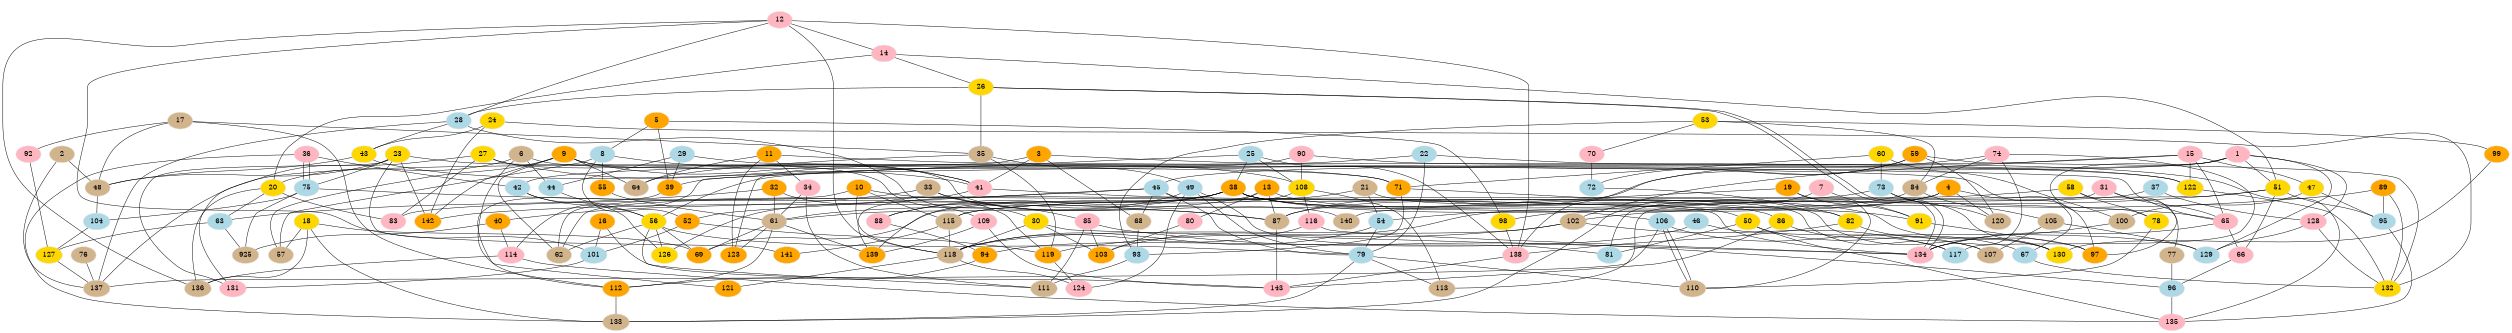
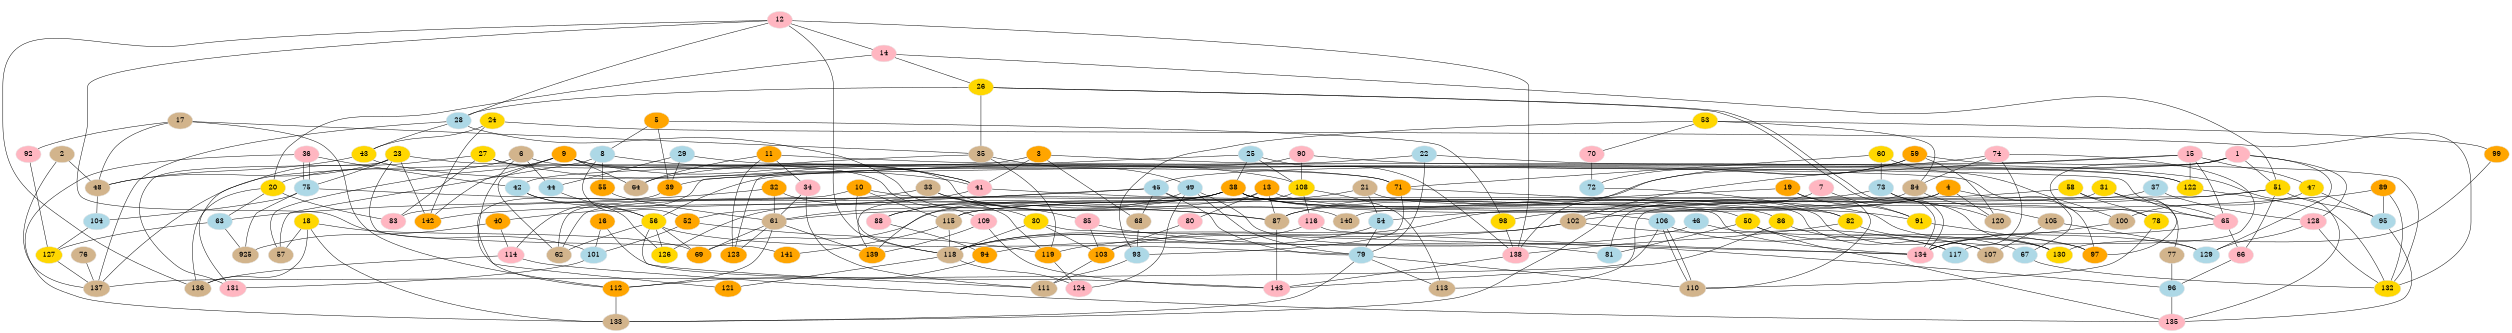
(2104, 188) -> (2104, 188)
(1070, 257) -> (1075, 271)
